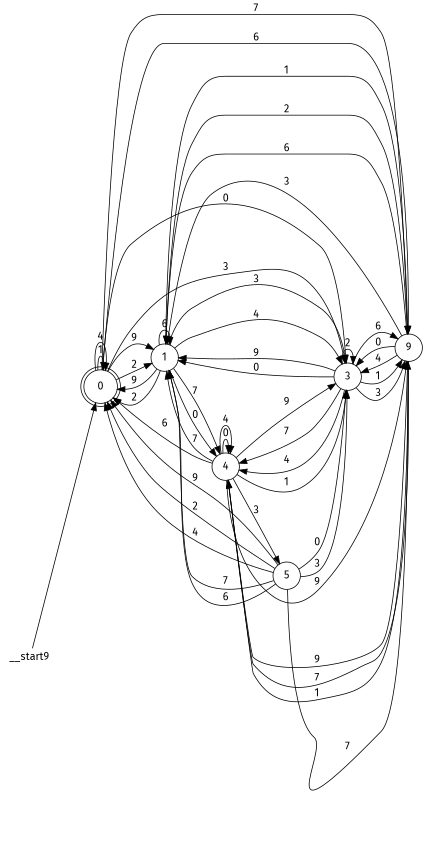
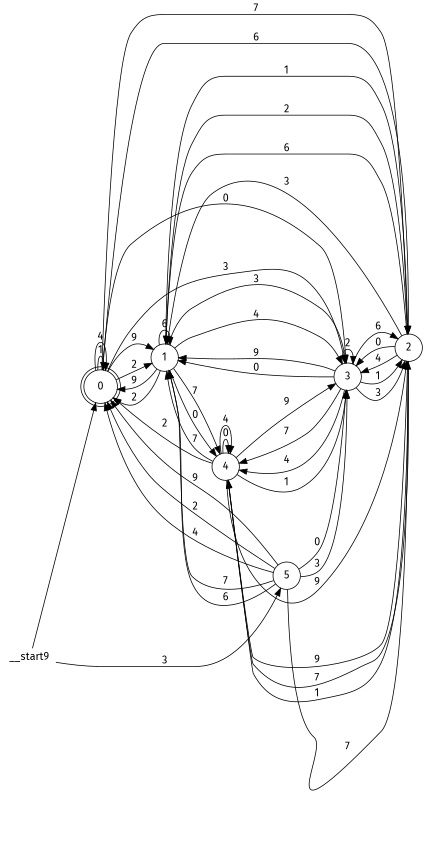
(409, 348) -> (409, 348)
(165, 424) -> (165, 424)
(255, 518) -> (182, 666)
